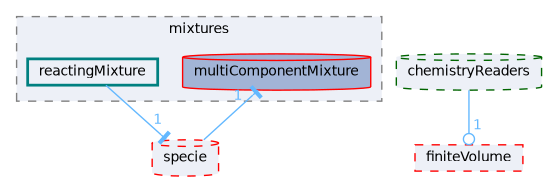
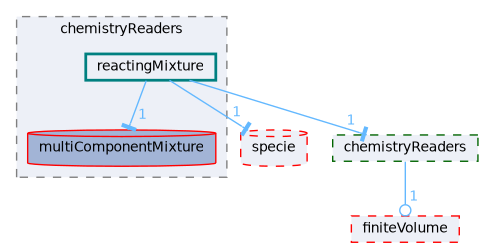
(199, 30) -> (122, 30)
(469, 72) -> (405, 148)
none -> (275, 107)
(228, 117) -> (138, 102)
